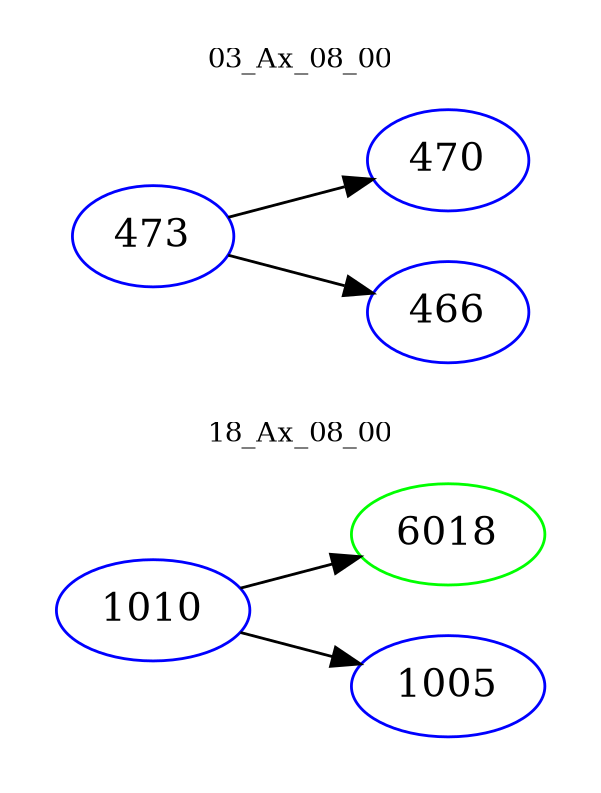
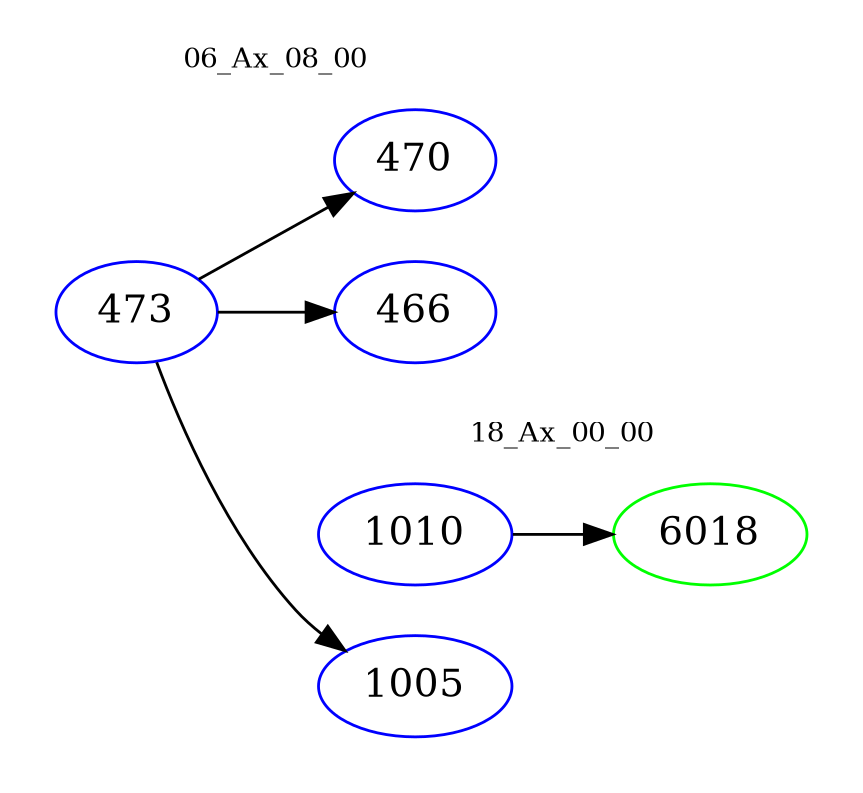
(301, 60) -> (276, 60)
(301, 435) -> (563, 435)
(287, 645) -> (224, 508)
